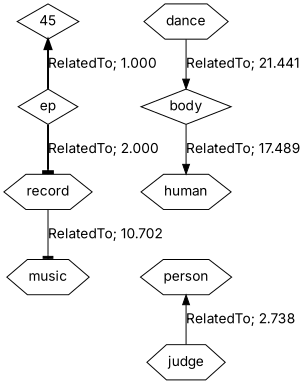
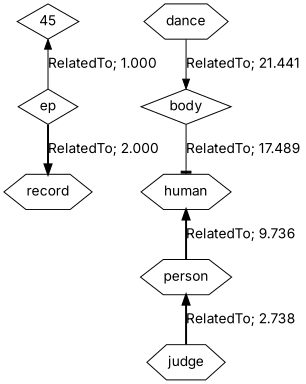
(48, 69) -> (48, 69)
(48, 147) -> (48, 147)
(186, 147) -> (186, 147)
none -> (186, 239)
(48, 277) -> none
(186, 325) -> (186, 325)
